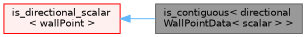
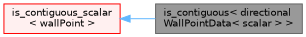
(62, 19) -> (62, 19)
